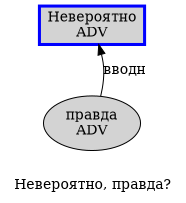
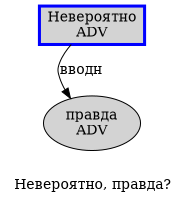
(104, 75) -> (59, 66)
